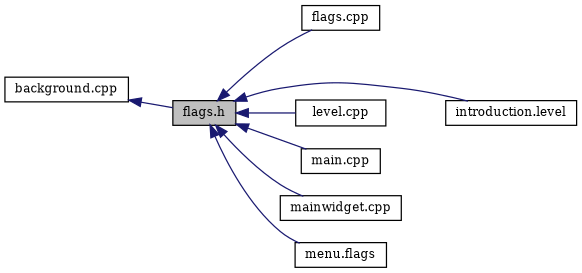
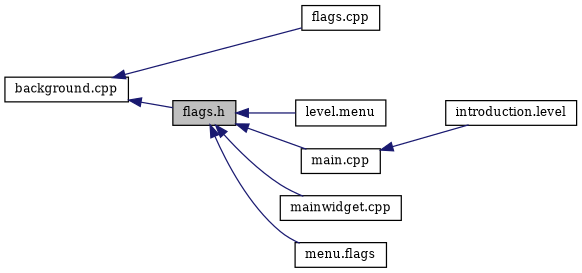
(267, 57) -> (213, 51)
(357, 84) -> (431, 136)
(341, 113) -> (341, 113)
